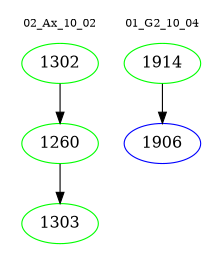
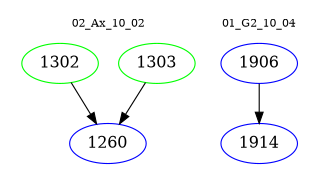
(162, 63) -> (259, 144)
(162, 98) -> (259, 98)
(60, 144) -> (108, 144)
(60, 178) -> (136, 98)
